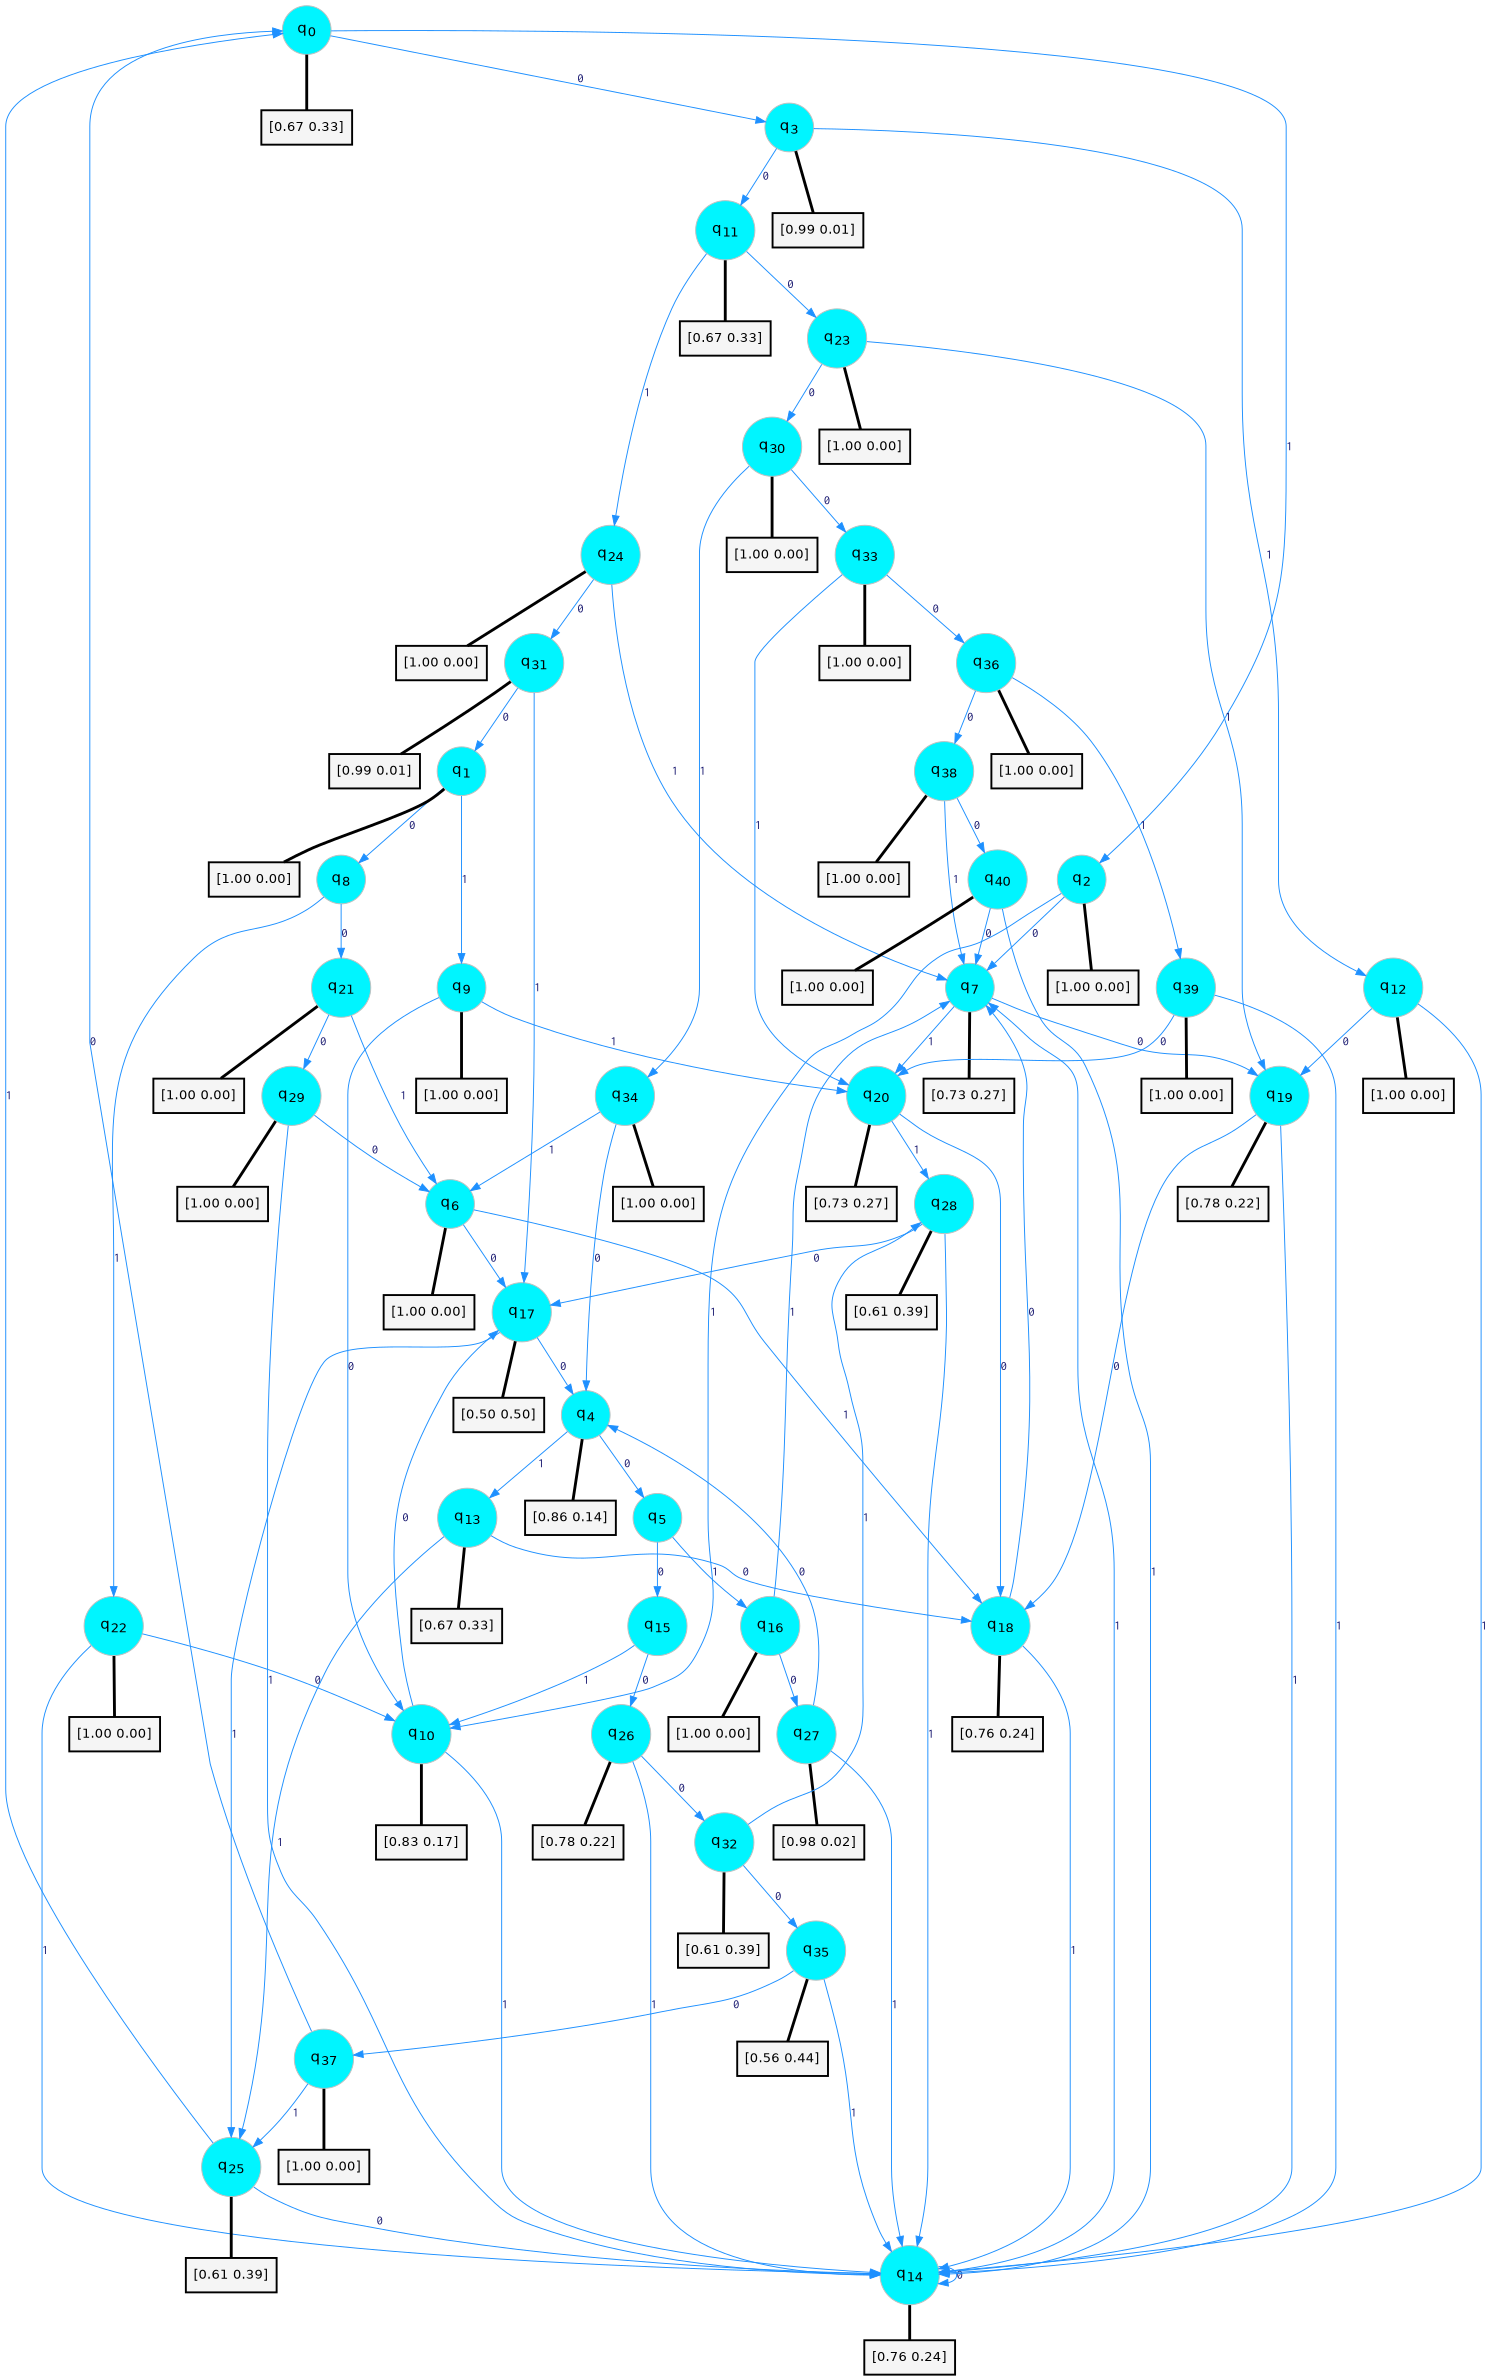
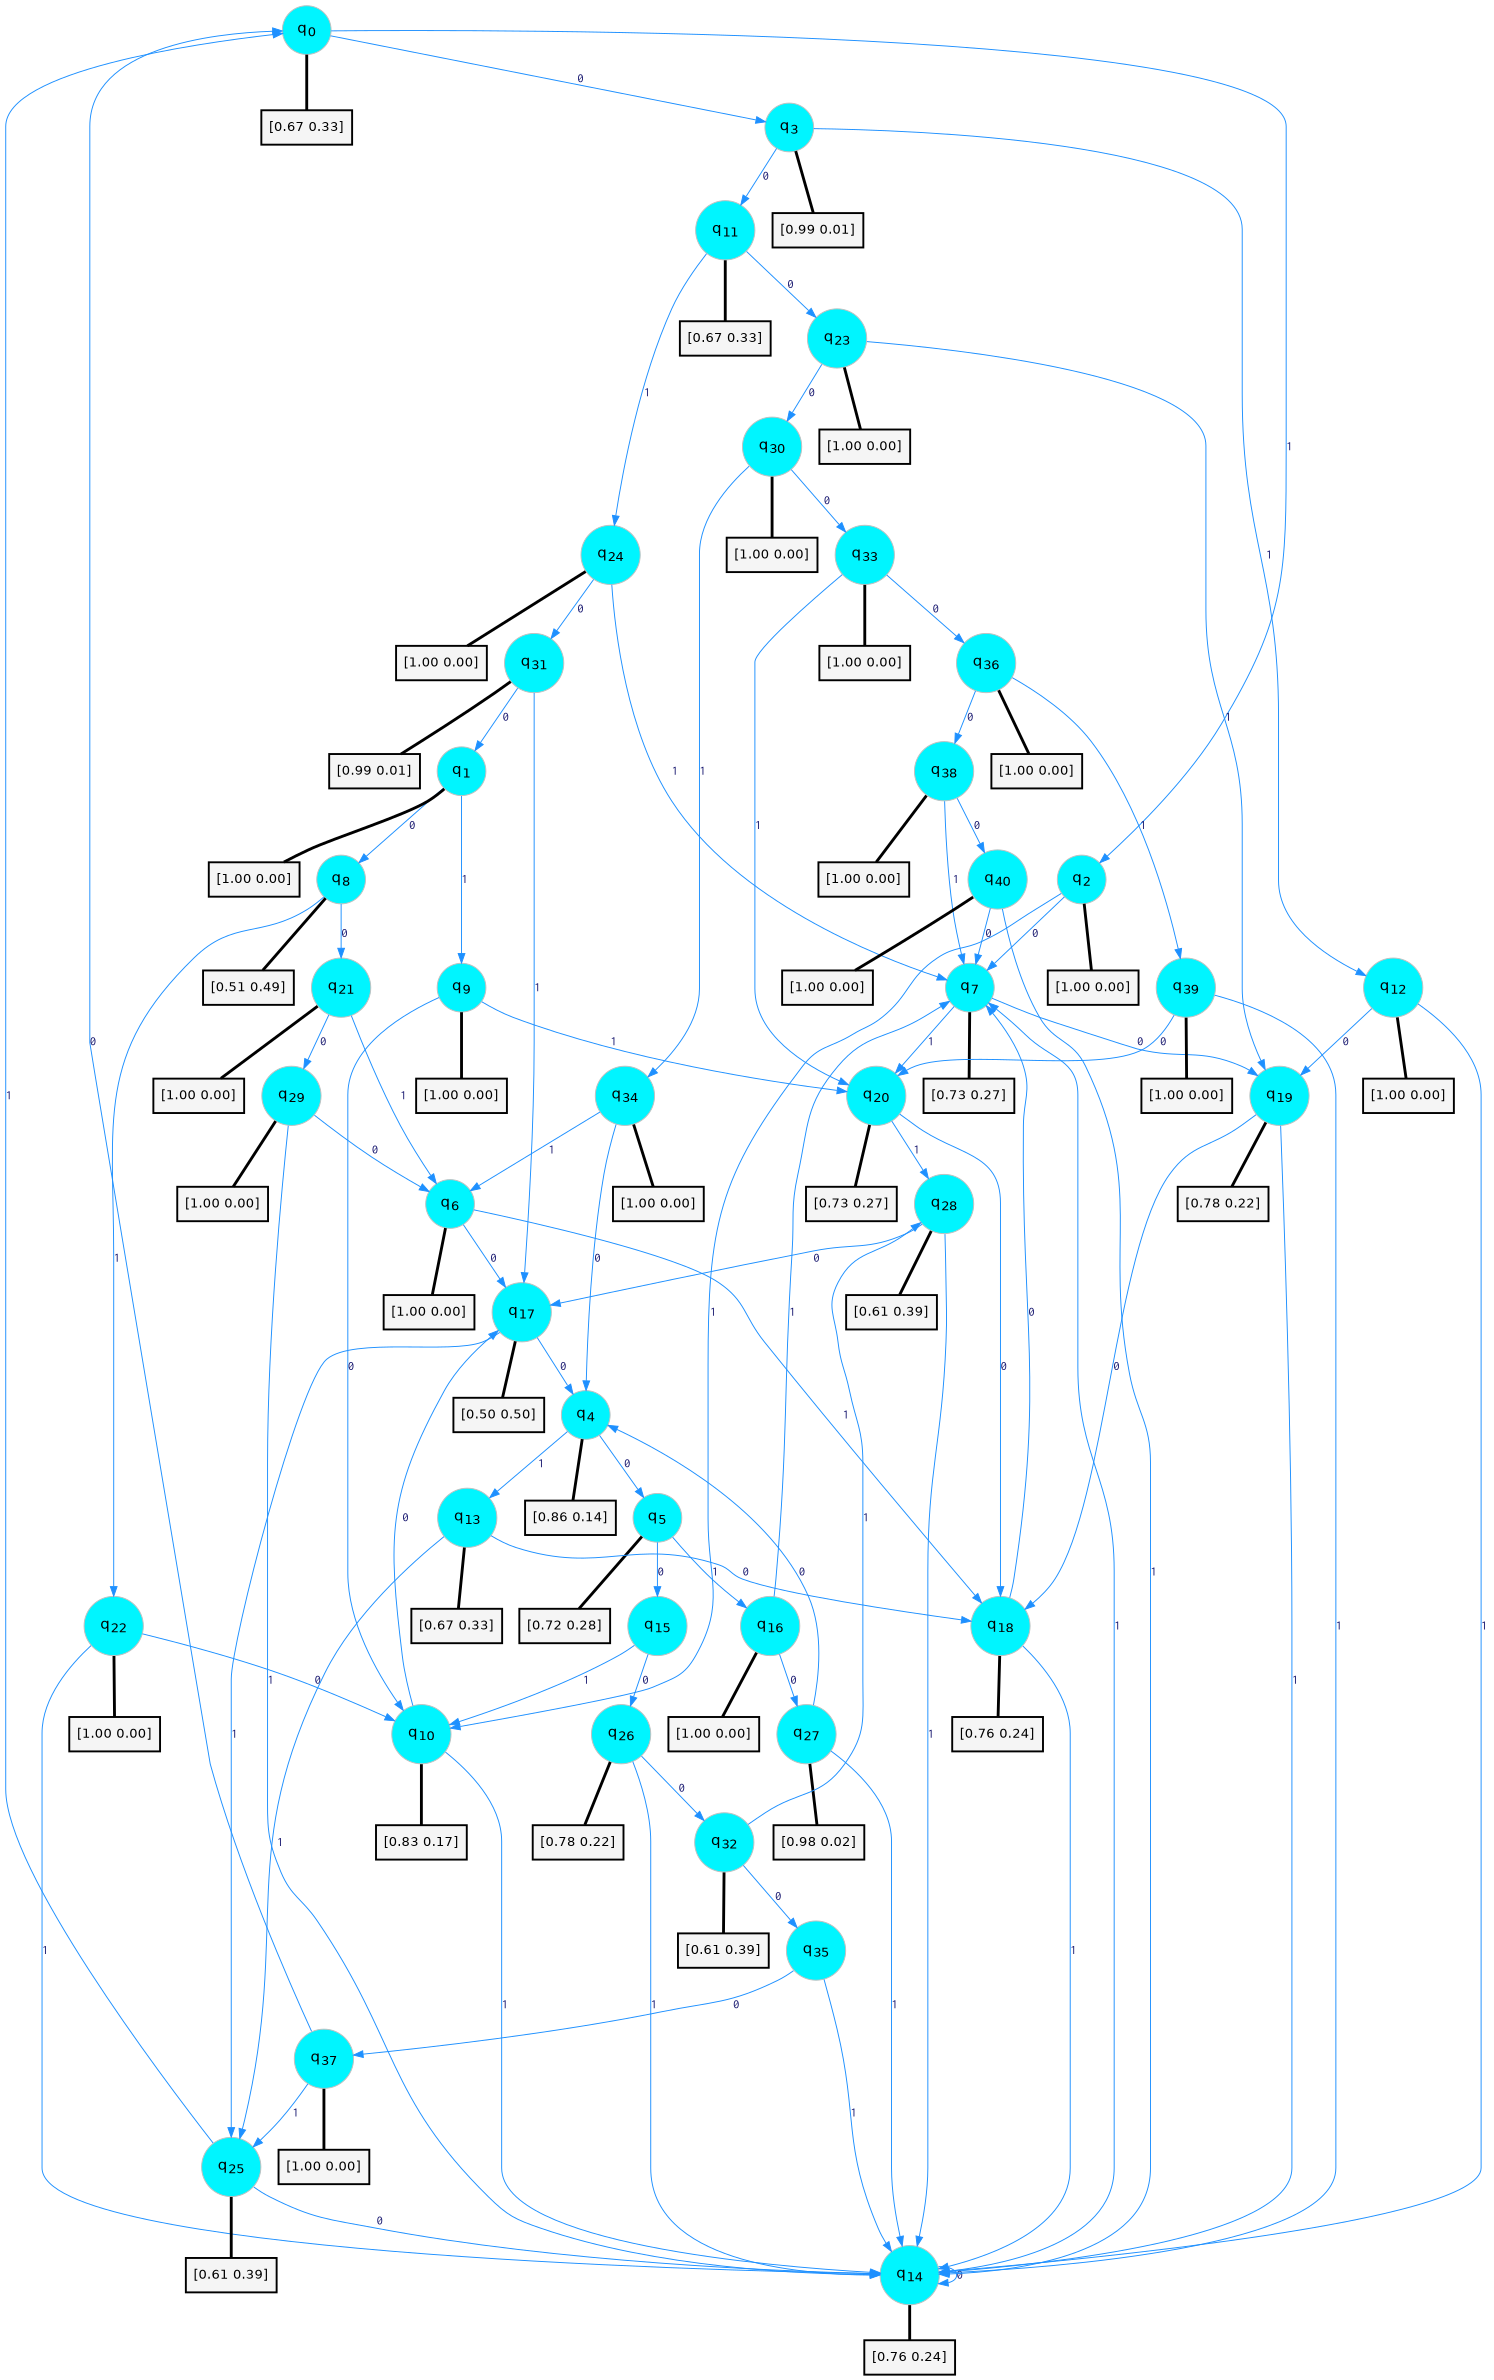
none -> (248, 988)
none -> (565, 1626)
(783, 2059) -> none
